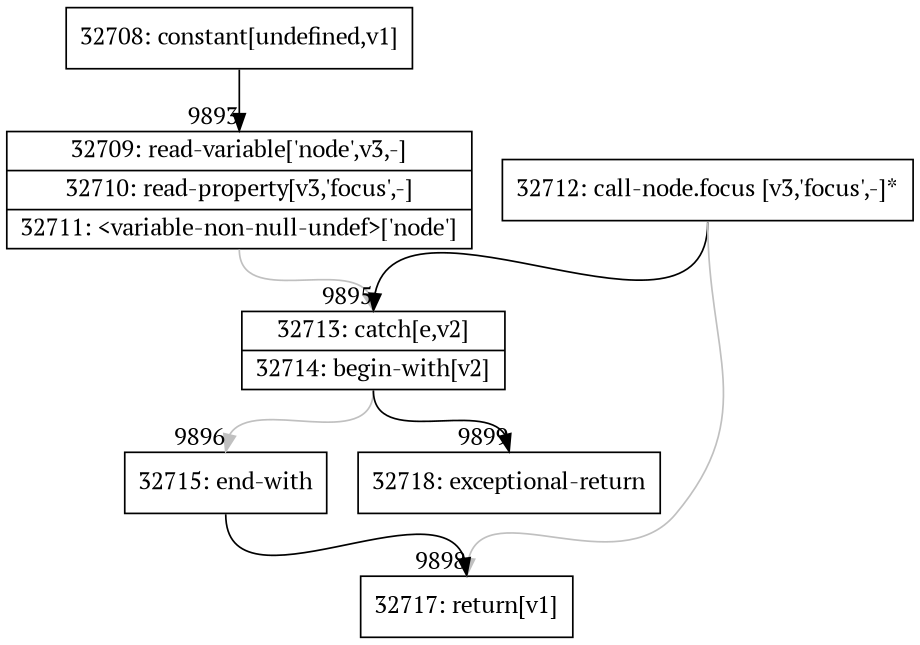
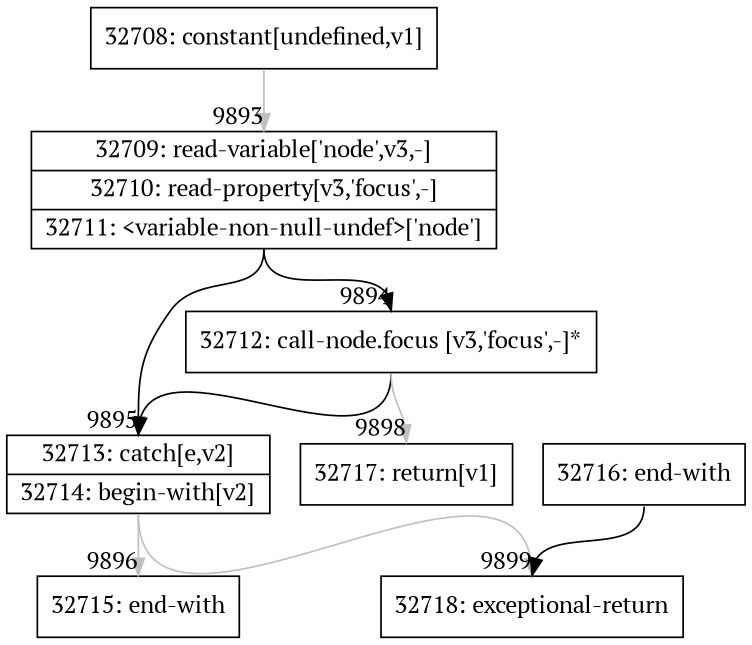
(239, 92) -> (264, 92)
(298, 280) -> (173, 308)
none -> (319, 280)
(433, 421) -> (327, 547)
none -> (644, 474)
(338, 547) -> none
